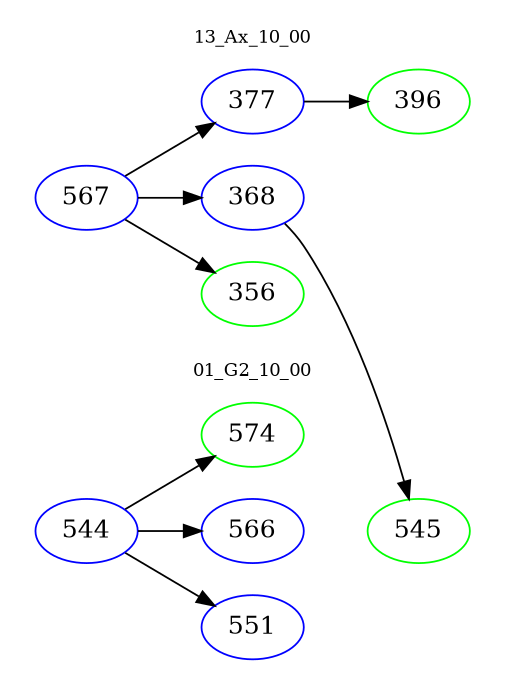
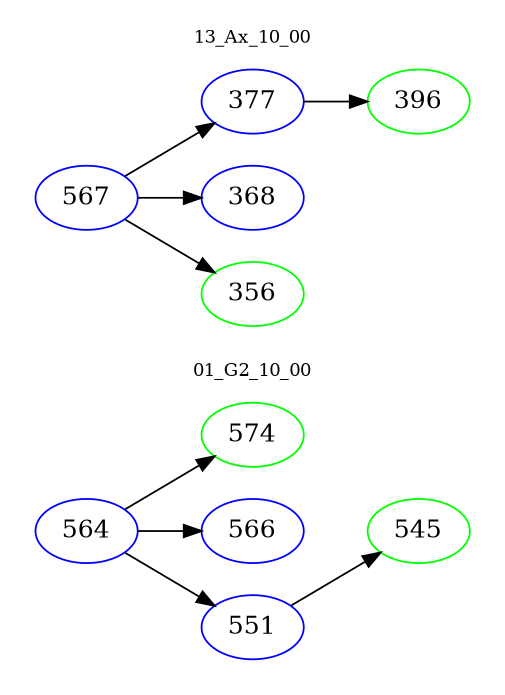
(348, 327) -> (328, 584)
(87, 531) -> (87, 531)
